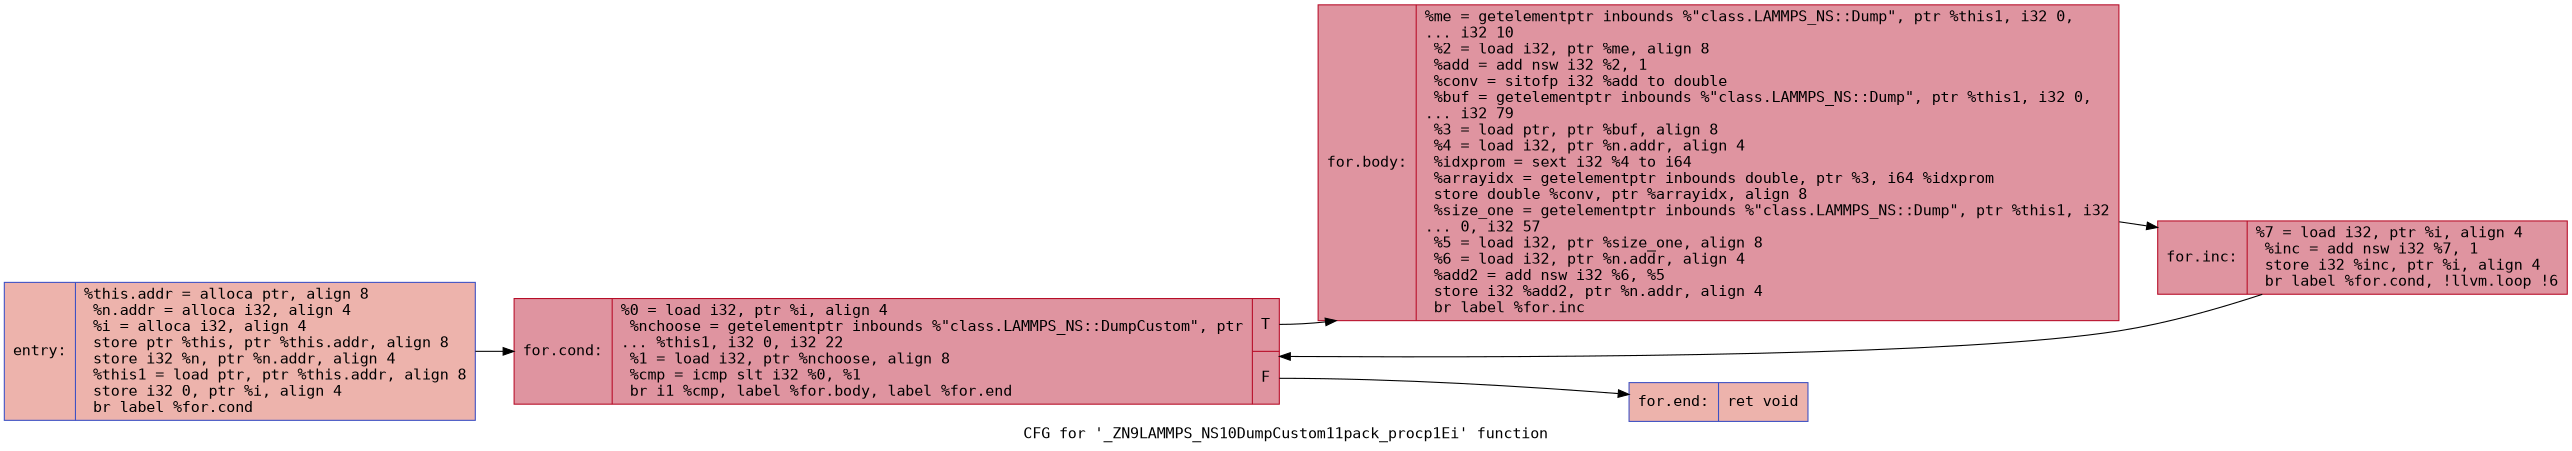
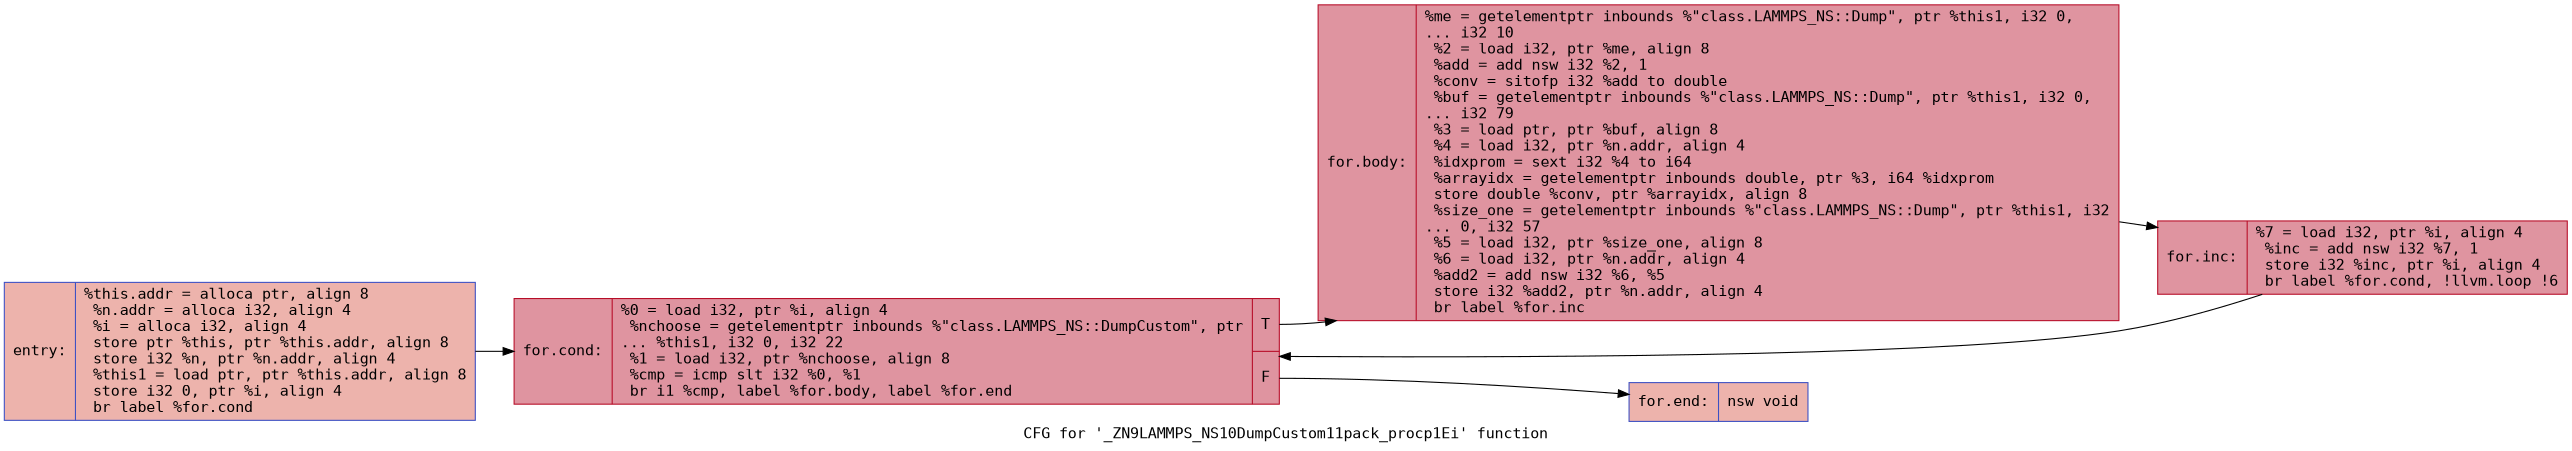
(1763, 401) -> (1763, 401)
